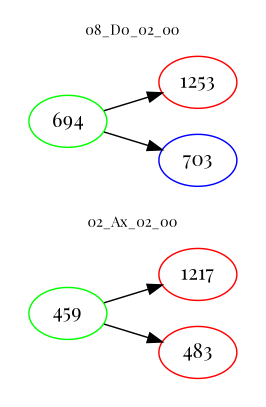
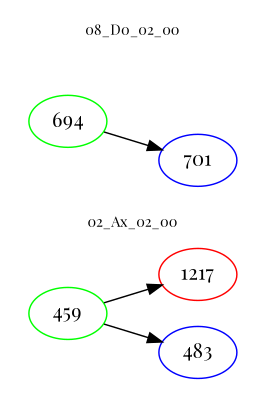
(198, 82) -> none
(198, 160) -> (198, 160)
(198, 352) -> (198, 352)
